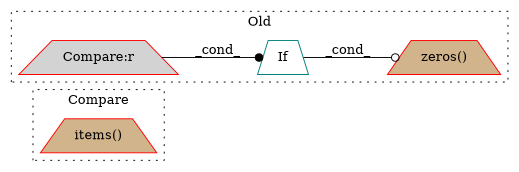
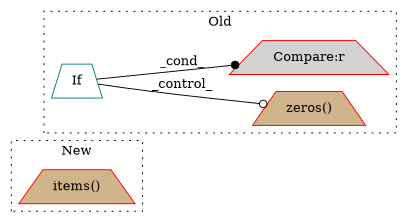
(348, 50) -> (182, 84)
(208, 58) -> (164, 72)
(99, 100) -> (77, 151)
